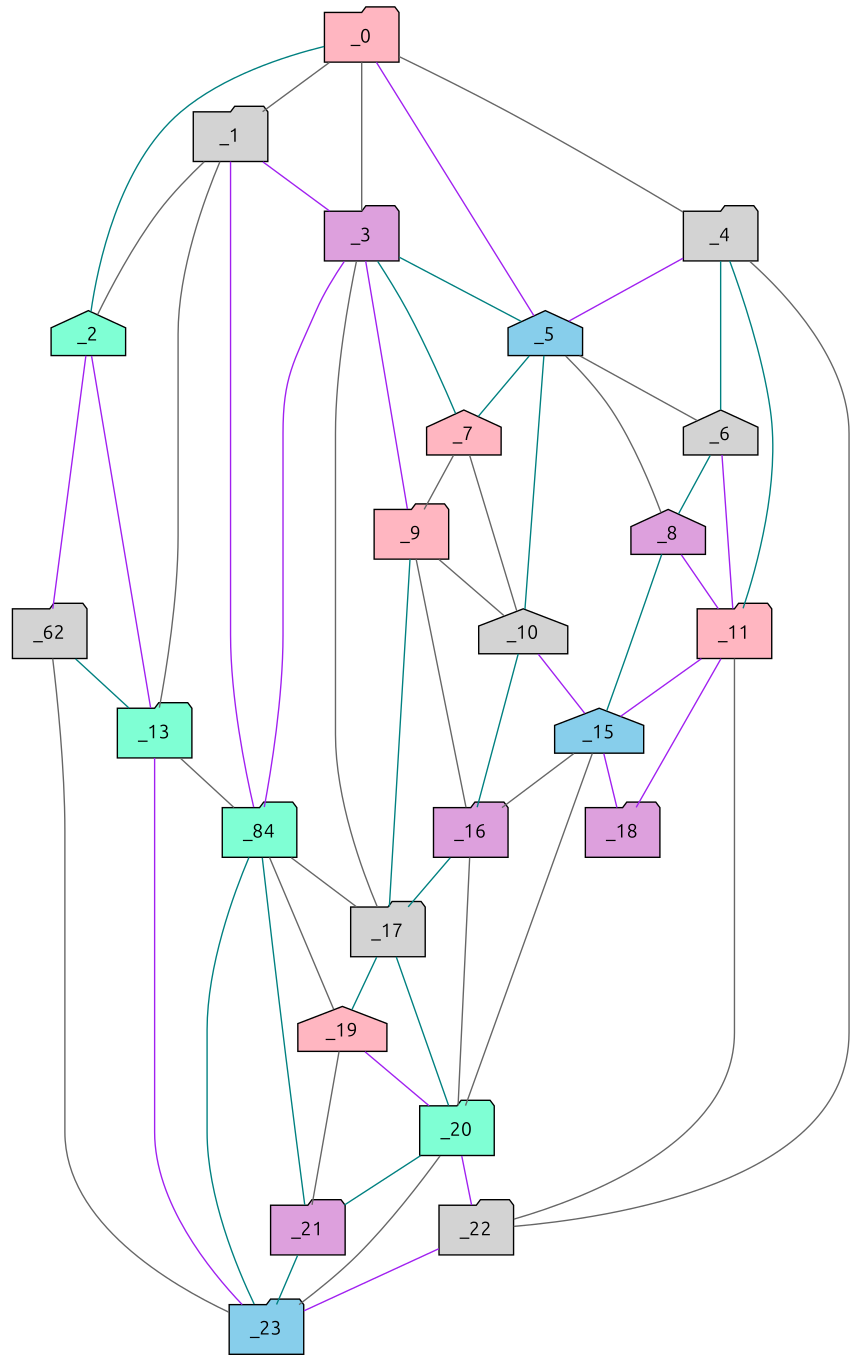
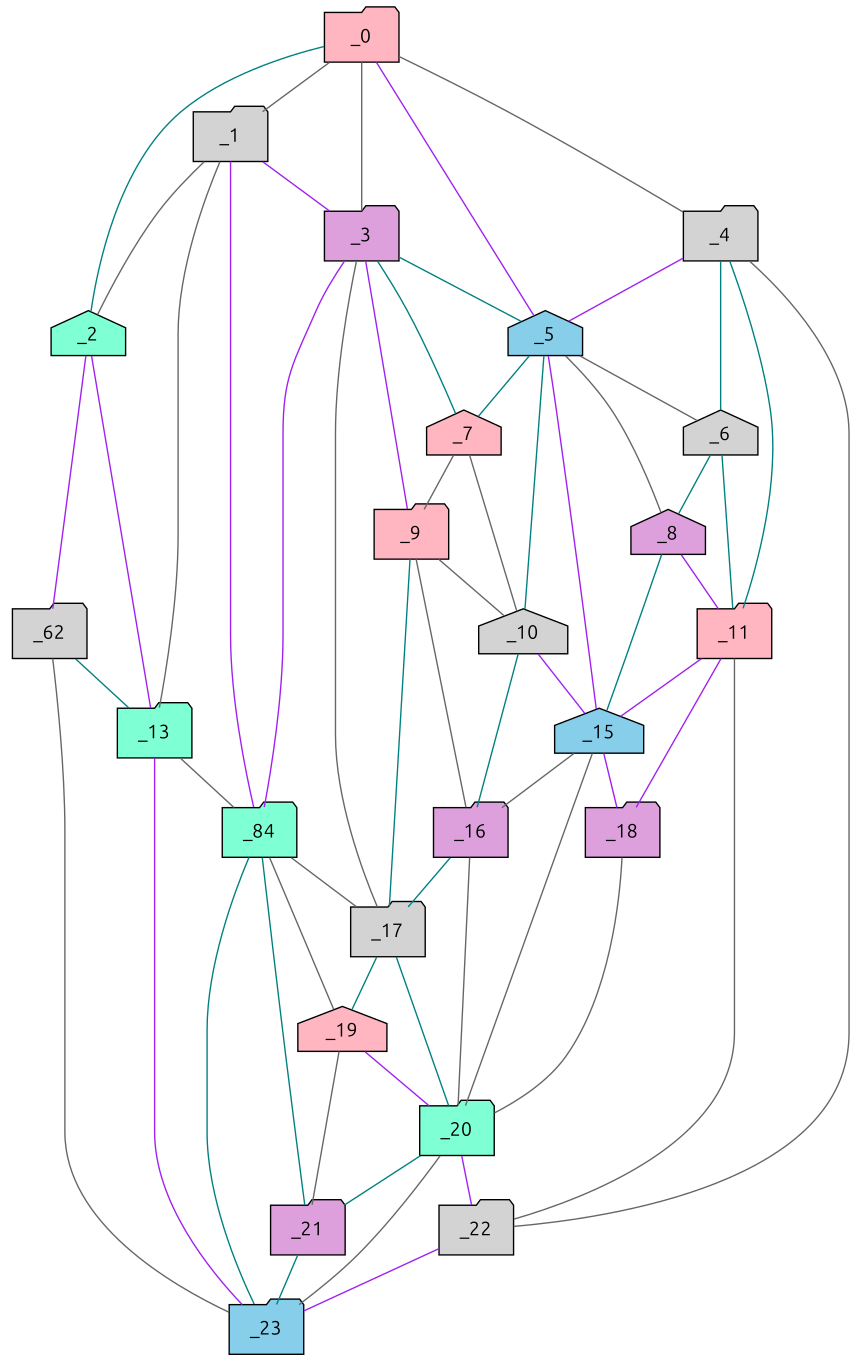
none -> (573, 532)
(727, 532) -> (727, 532)
none -> (593, 1005)
